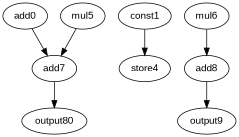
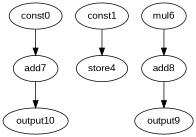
(25, 16) -> (36, 16)
(83, 16) -> none
(54, 121) -> (36, 121)
